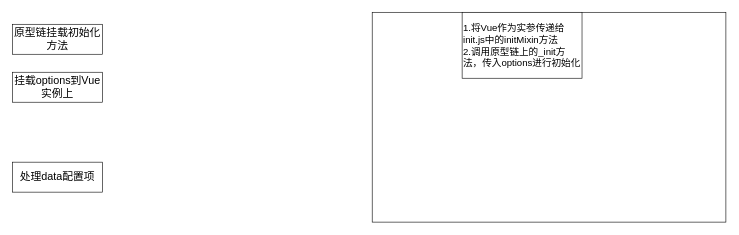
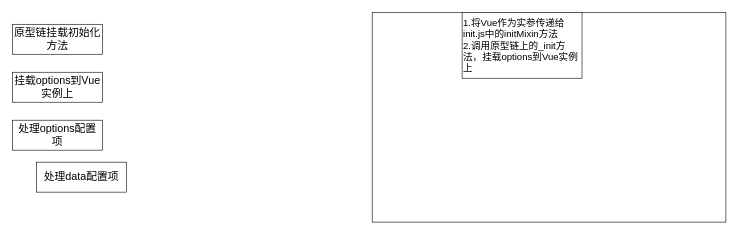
(523, 45) -> (523, 45)
none -> (57, 135)
(57, 177) -> (81, 177)
